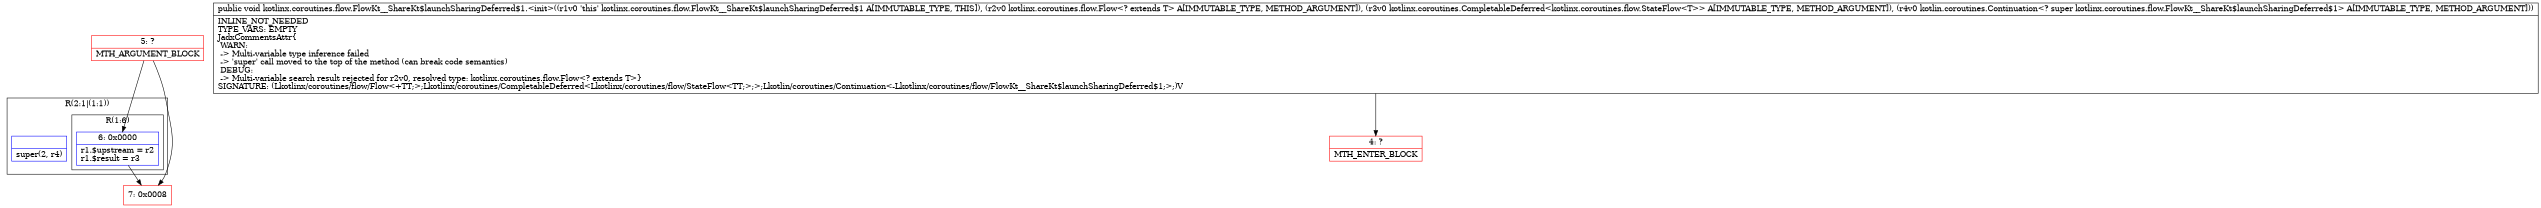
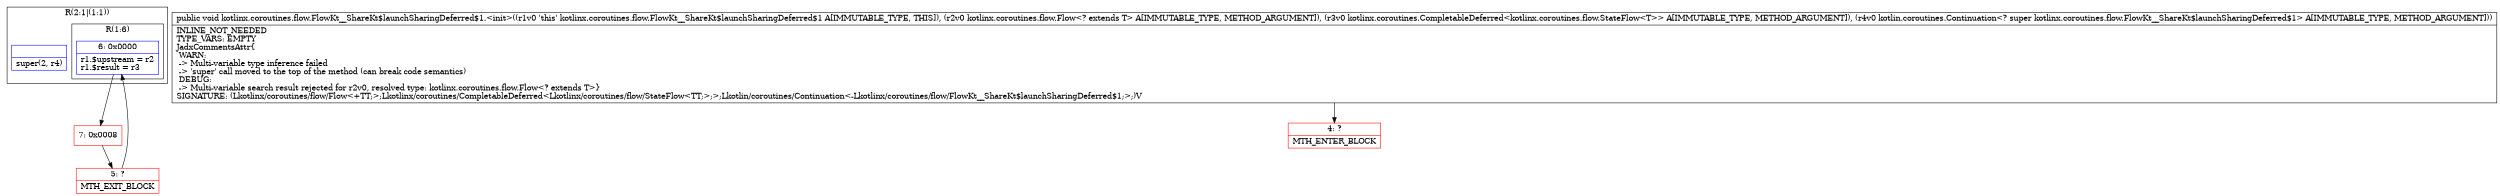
(148, 54) -> (118, 187)
(171, 127) -> (106, 154)
